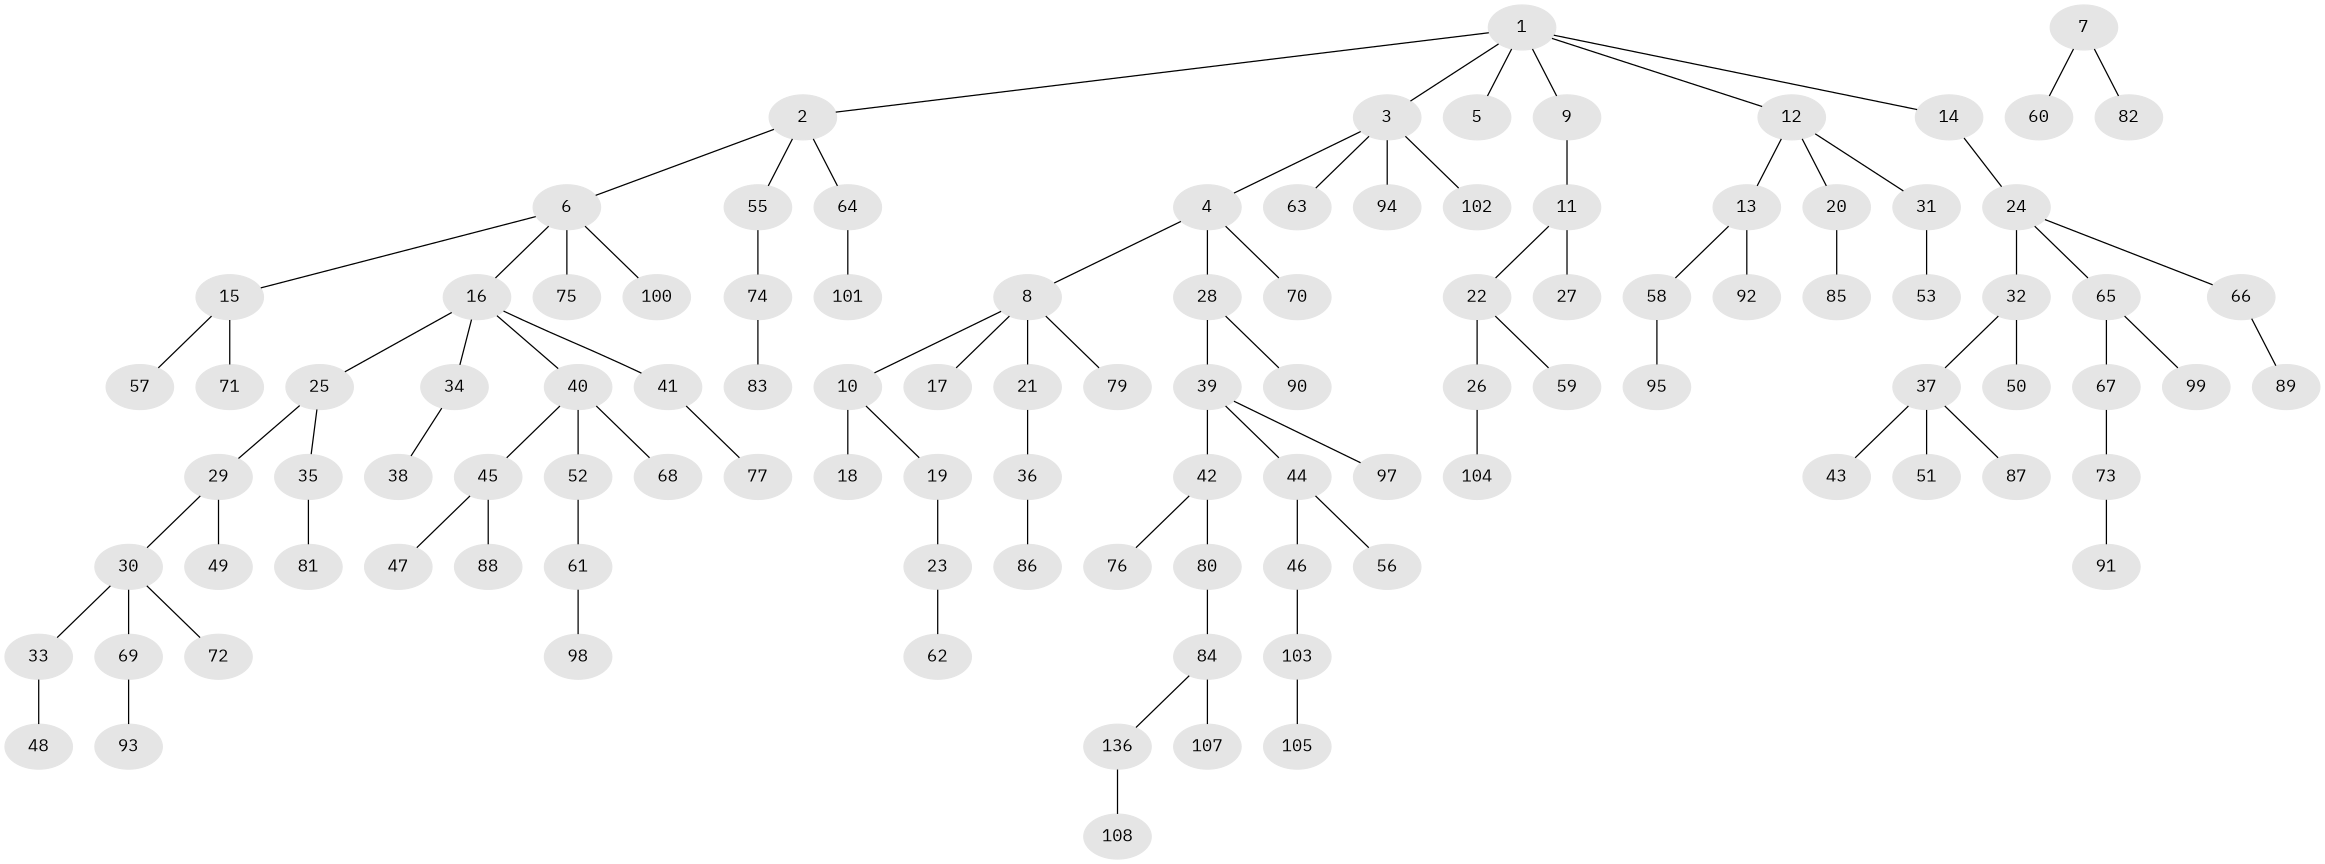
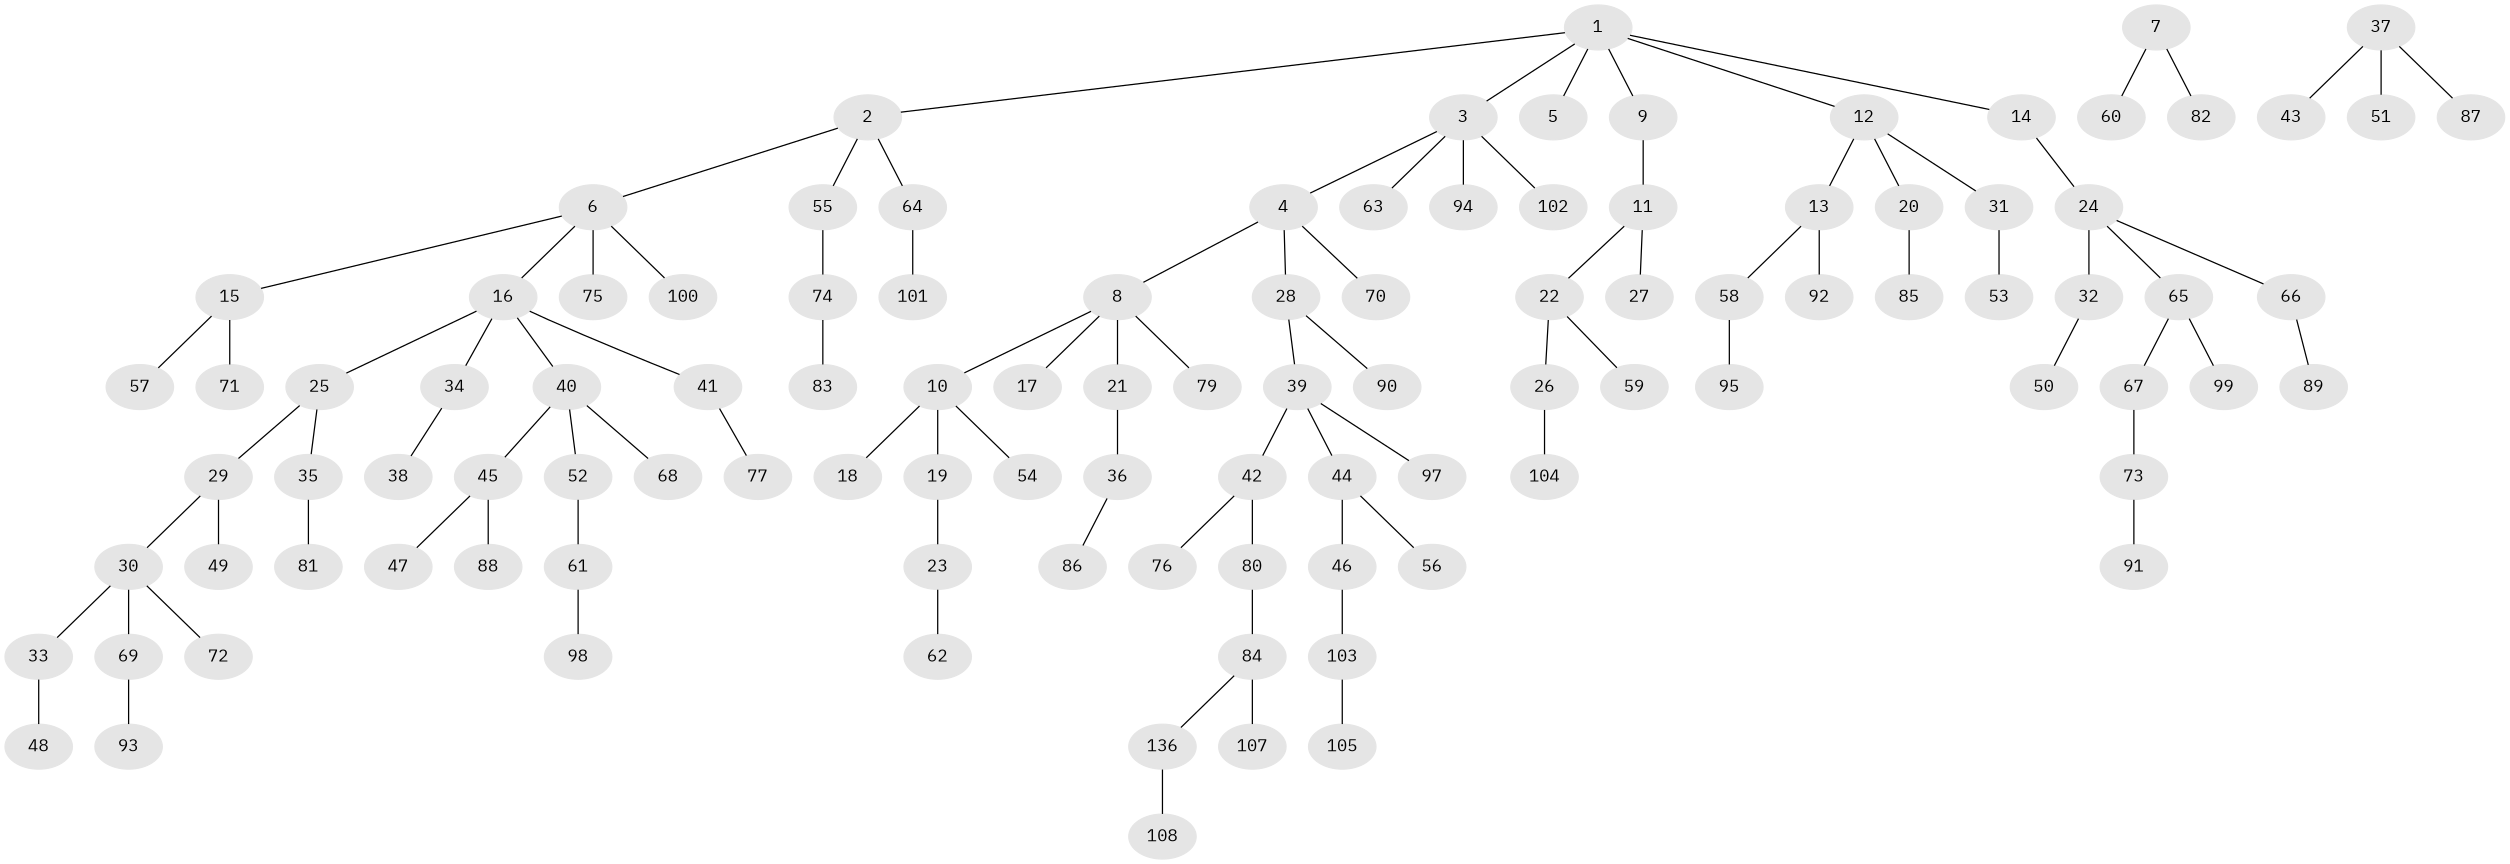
(1972, 342) -> none
none -> (1028, 477)
